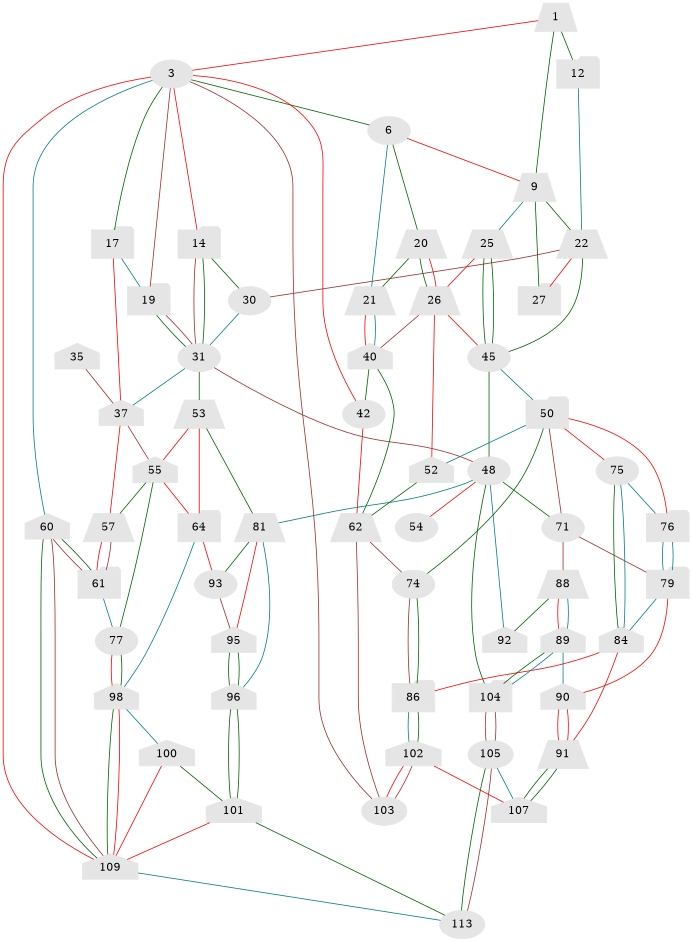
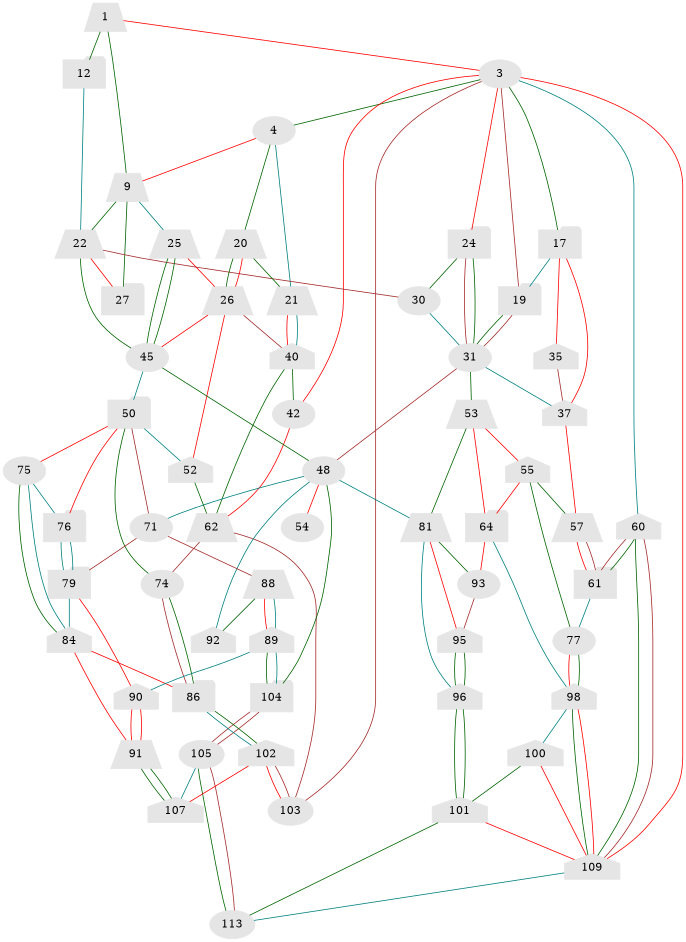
(389, 131) -> (274, 131)
(199, 244) -> (469, 244)
none -> (558, 301)
(138, 443) -> none
(526, 499) -> (235, 495)
